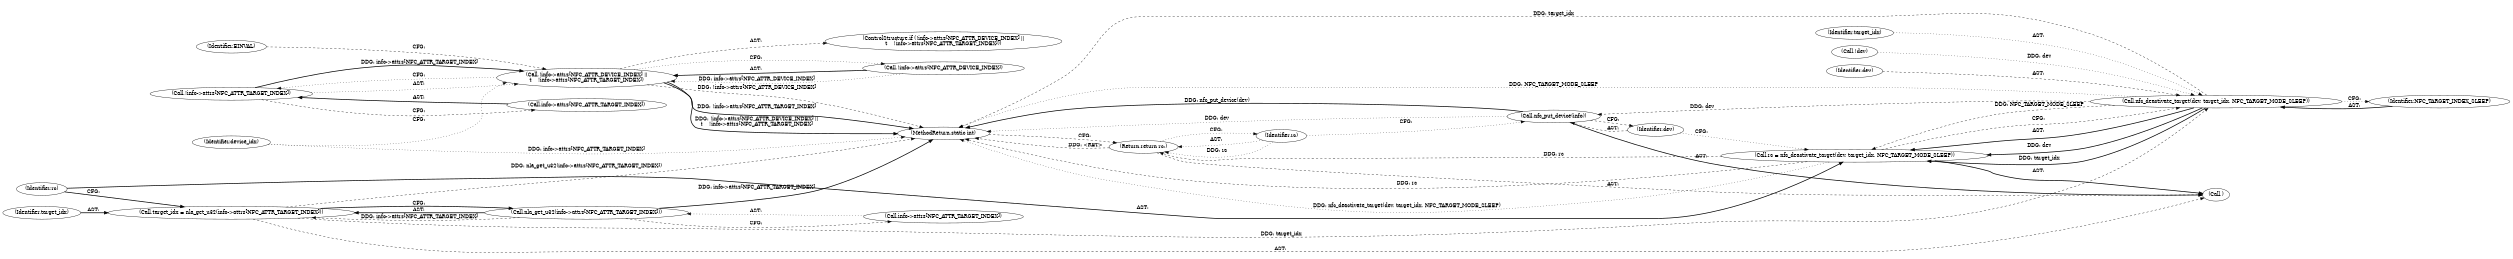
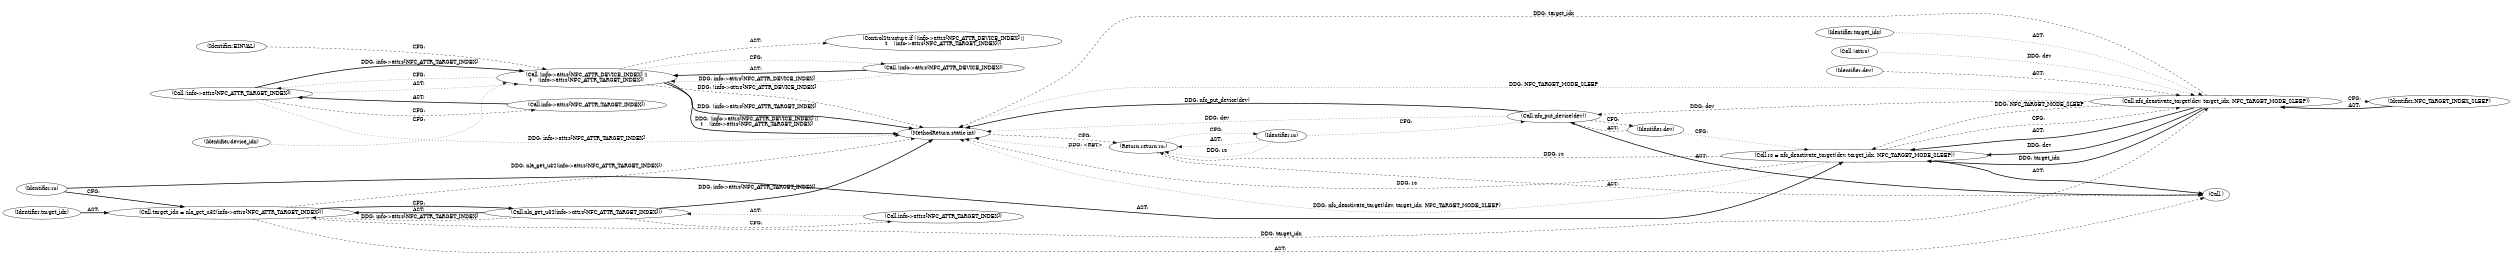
(1855, 52) -> (1855, 52)
(1554, 116) -> (1554, 116)
(1044, 146) -> (1044, 146)
(585, 154) -> (570, 142)
